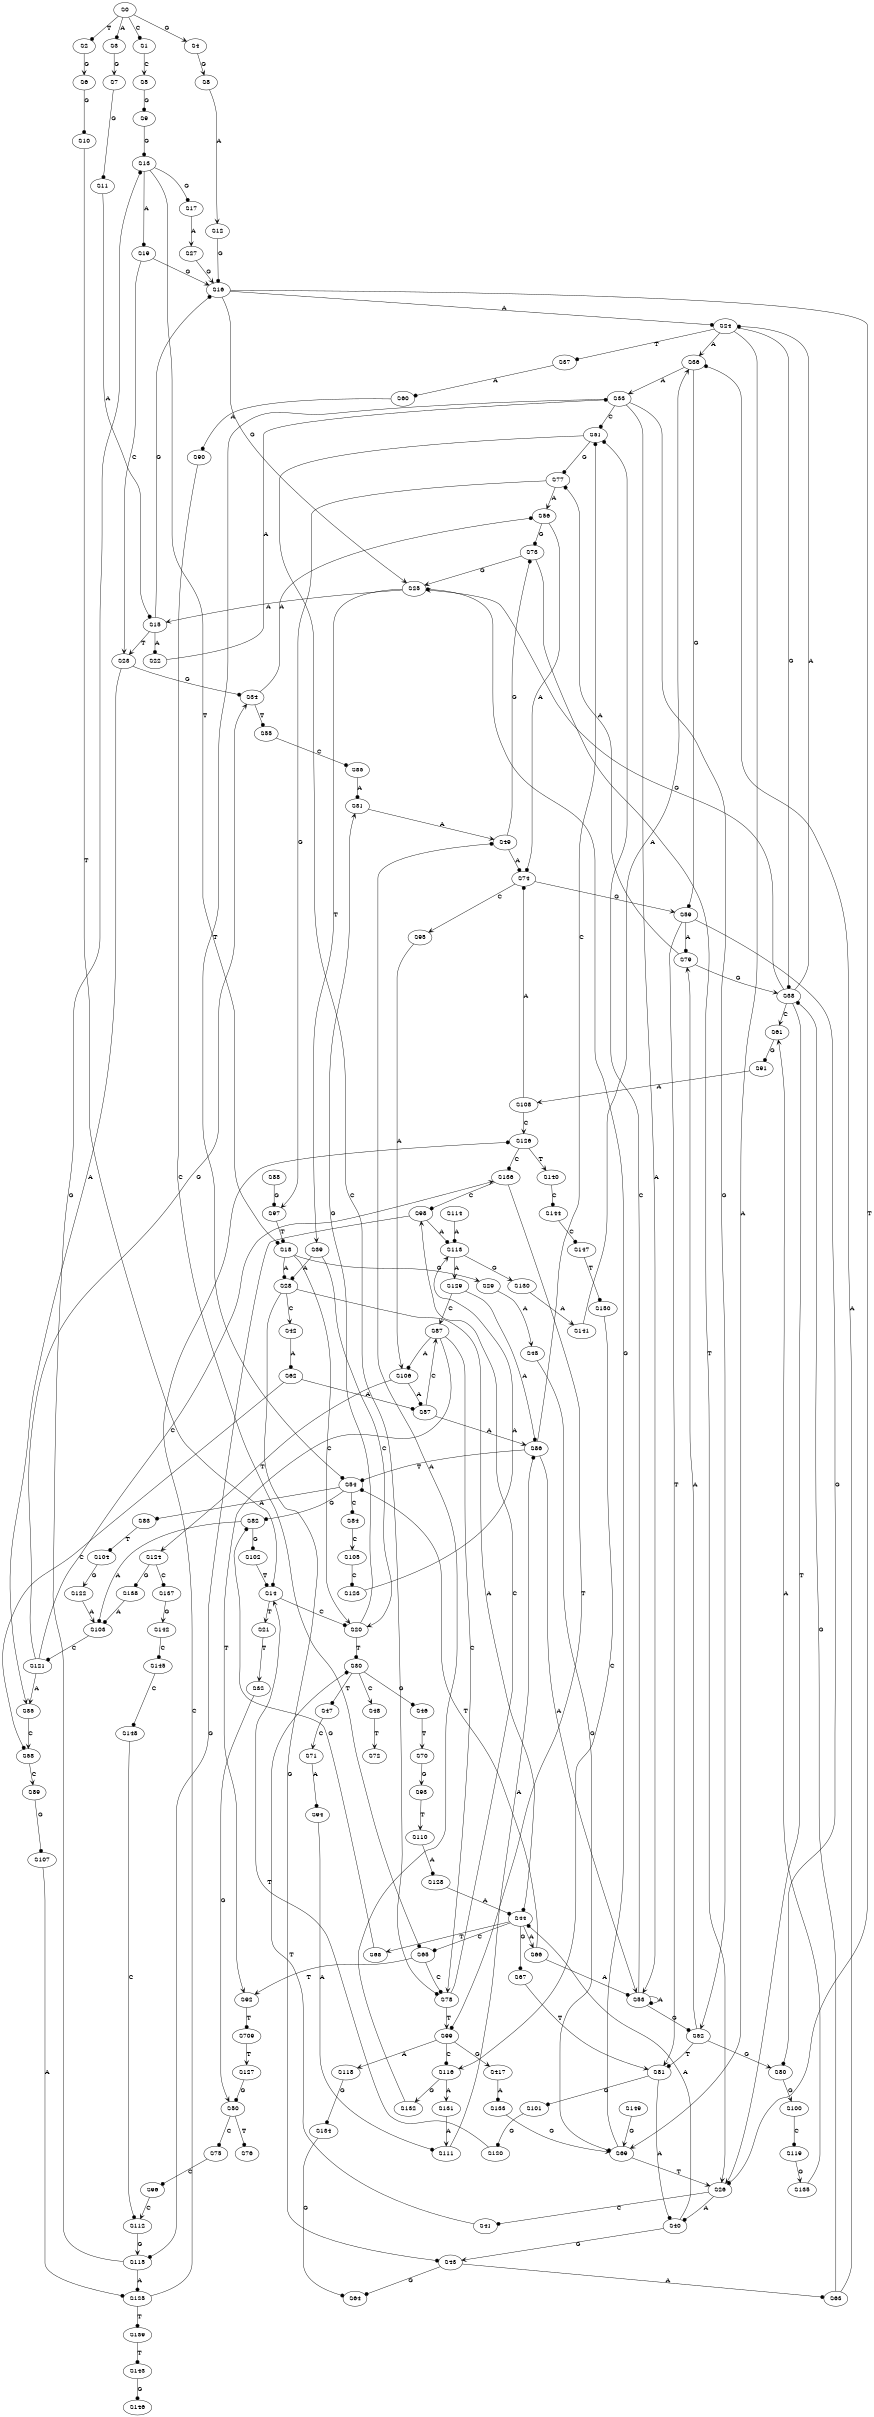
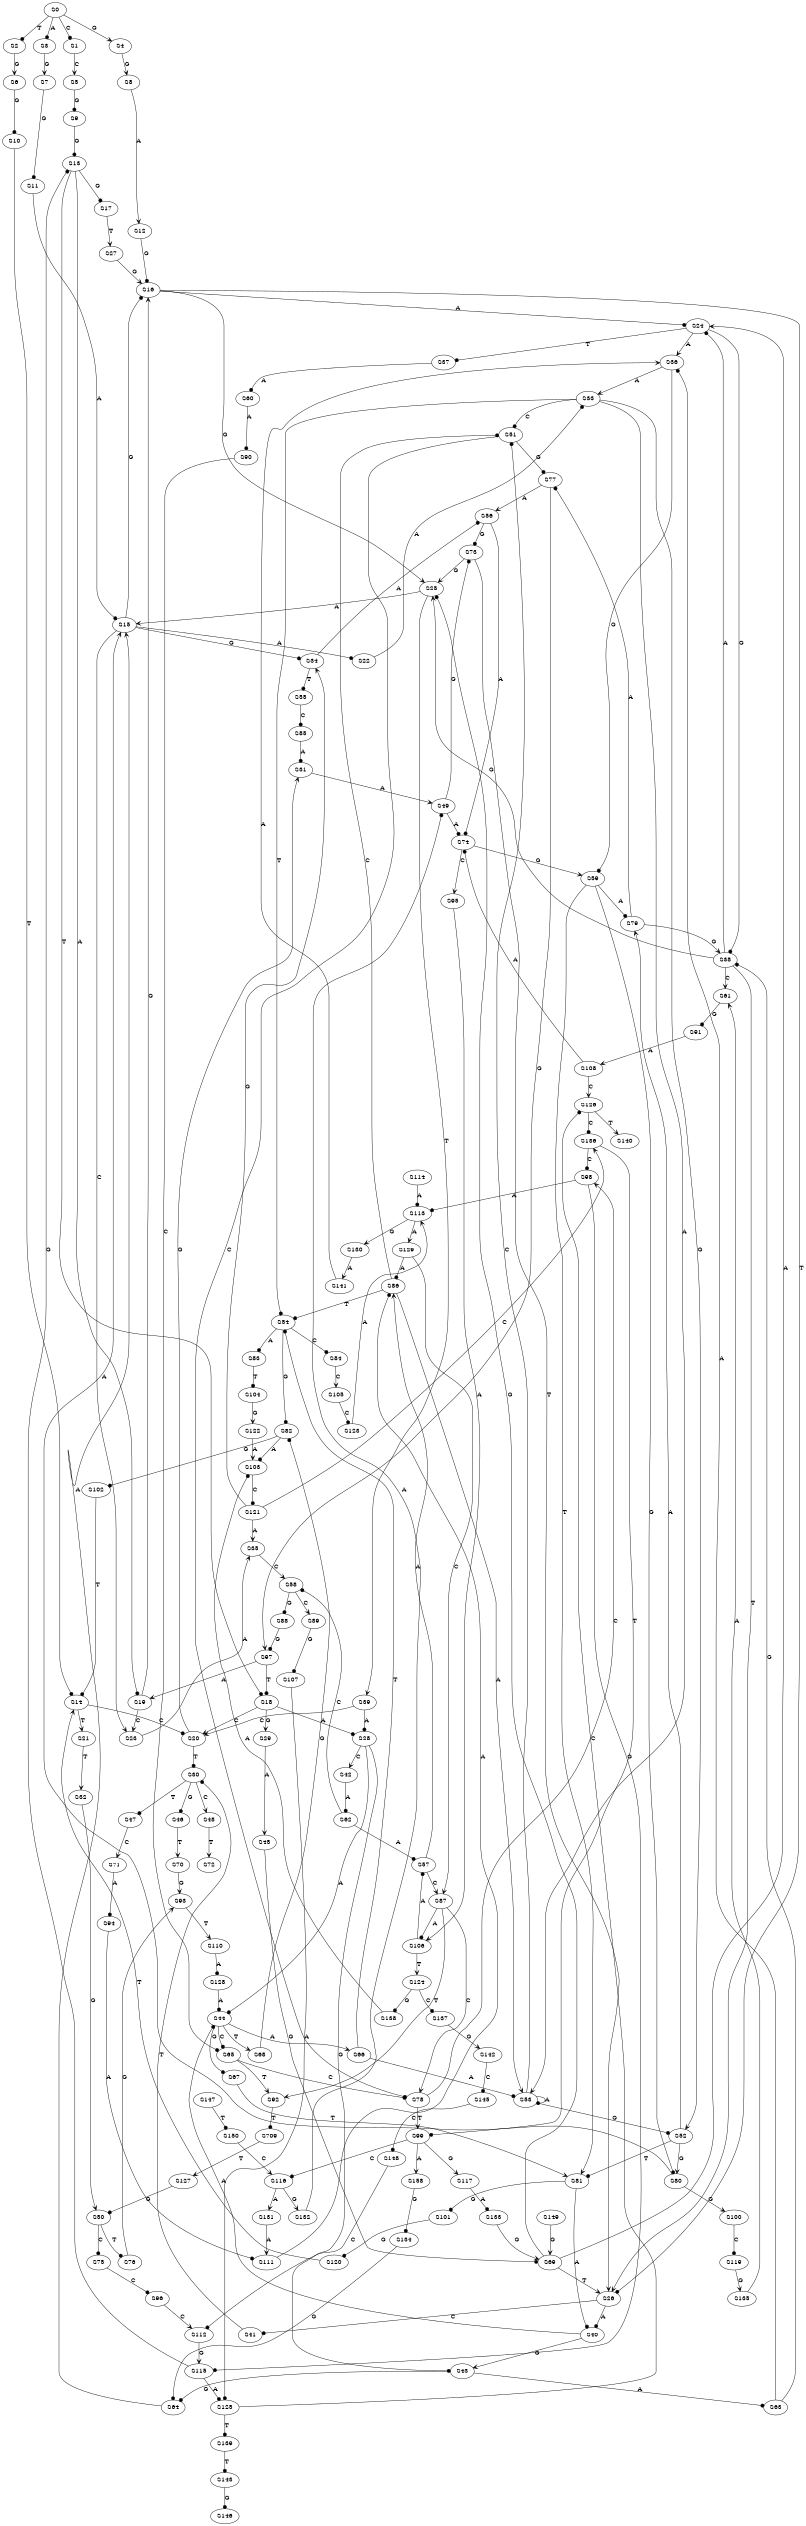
(193, 231) -> (111, 231)
(143, 643) -> (99, 1178)
(185, 682) -> (216, 643)
(553, 1214) -> none
(741, 1257) -> (784, 1320)
none -> (77, 1522)
none -> (287, 1601)
none -> (44, 1624)
none -> (208, 1678)
(346, 2072) -> (416, 2181)
(498, 2072) -> (465, 2181)
none -> (122, 2076)
